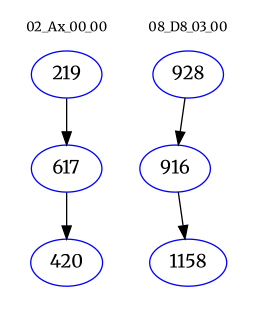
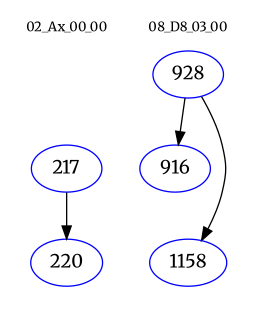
(67, 74) -> none
(67, 169) -> (67, 169)
(181, 209) -> (225, 162)
(67, 263) -> (67, 263)
